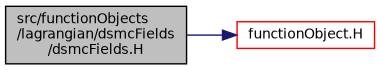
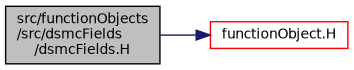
(96, 35) -> (83, 35)
